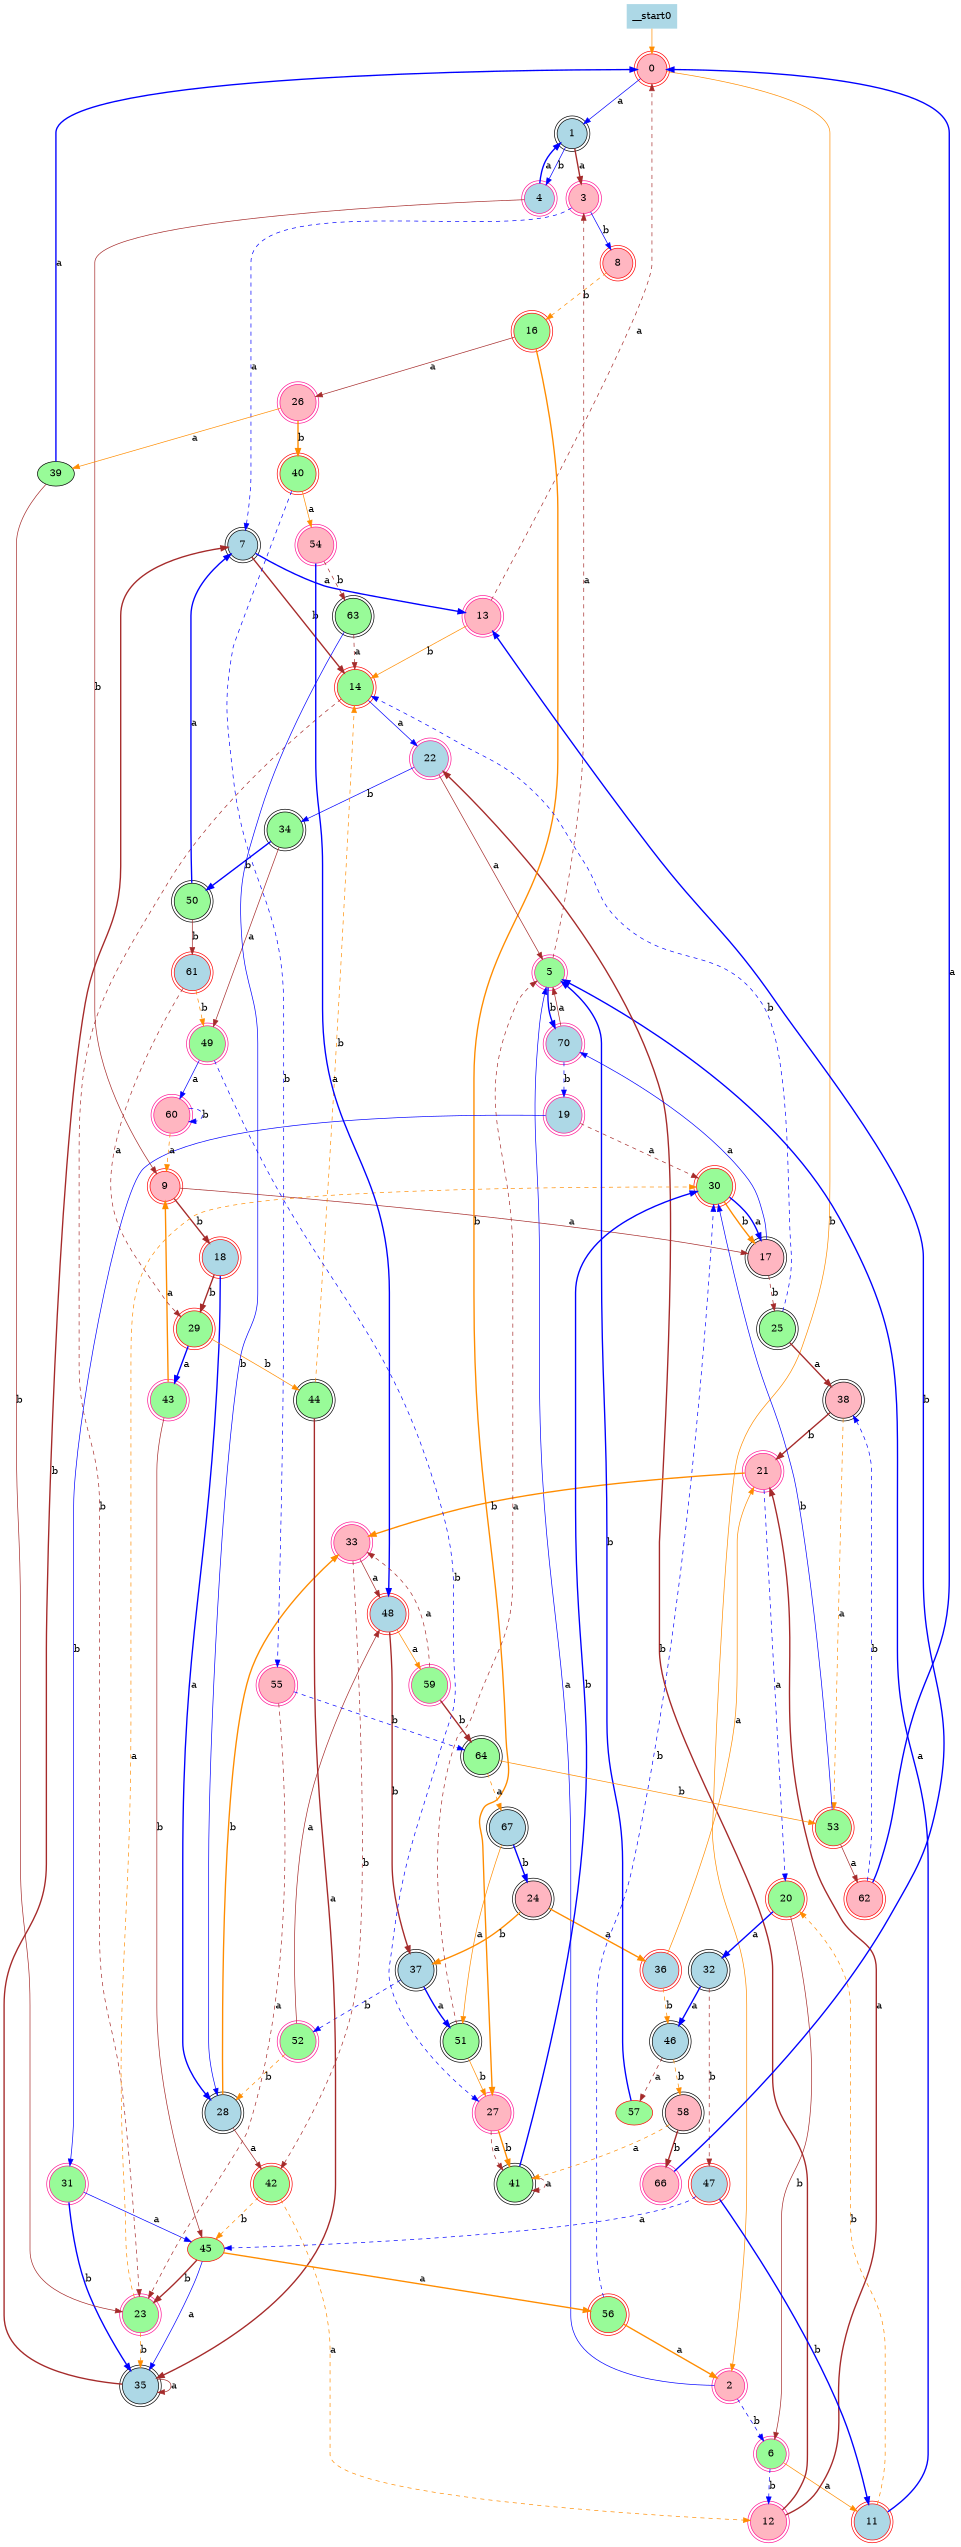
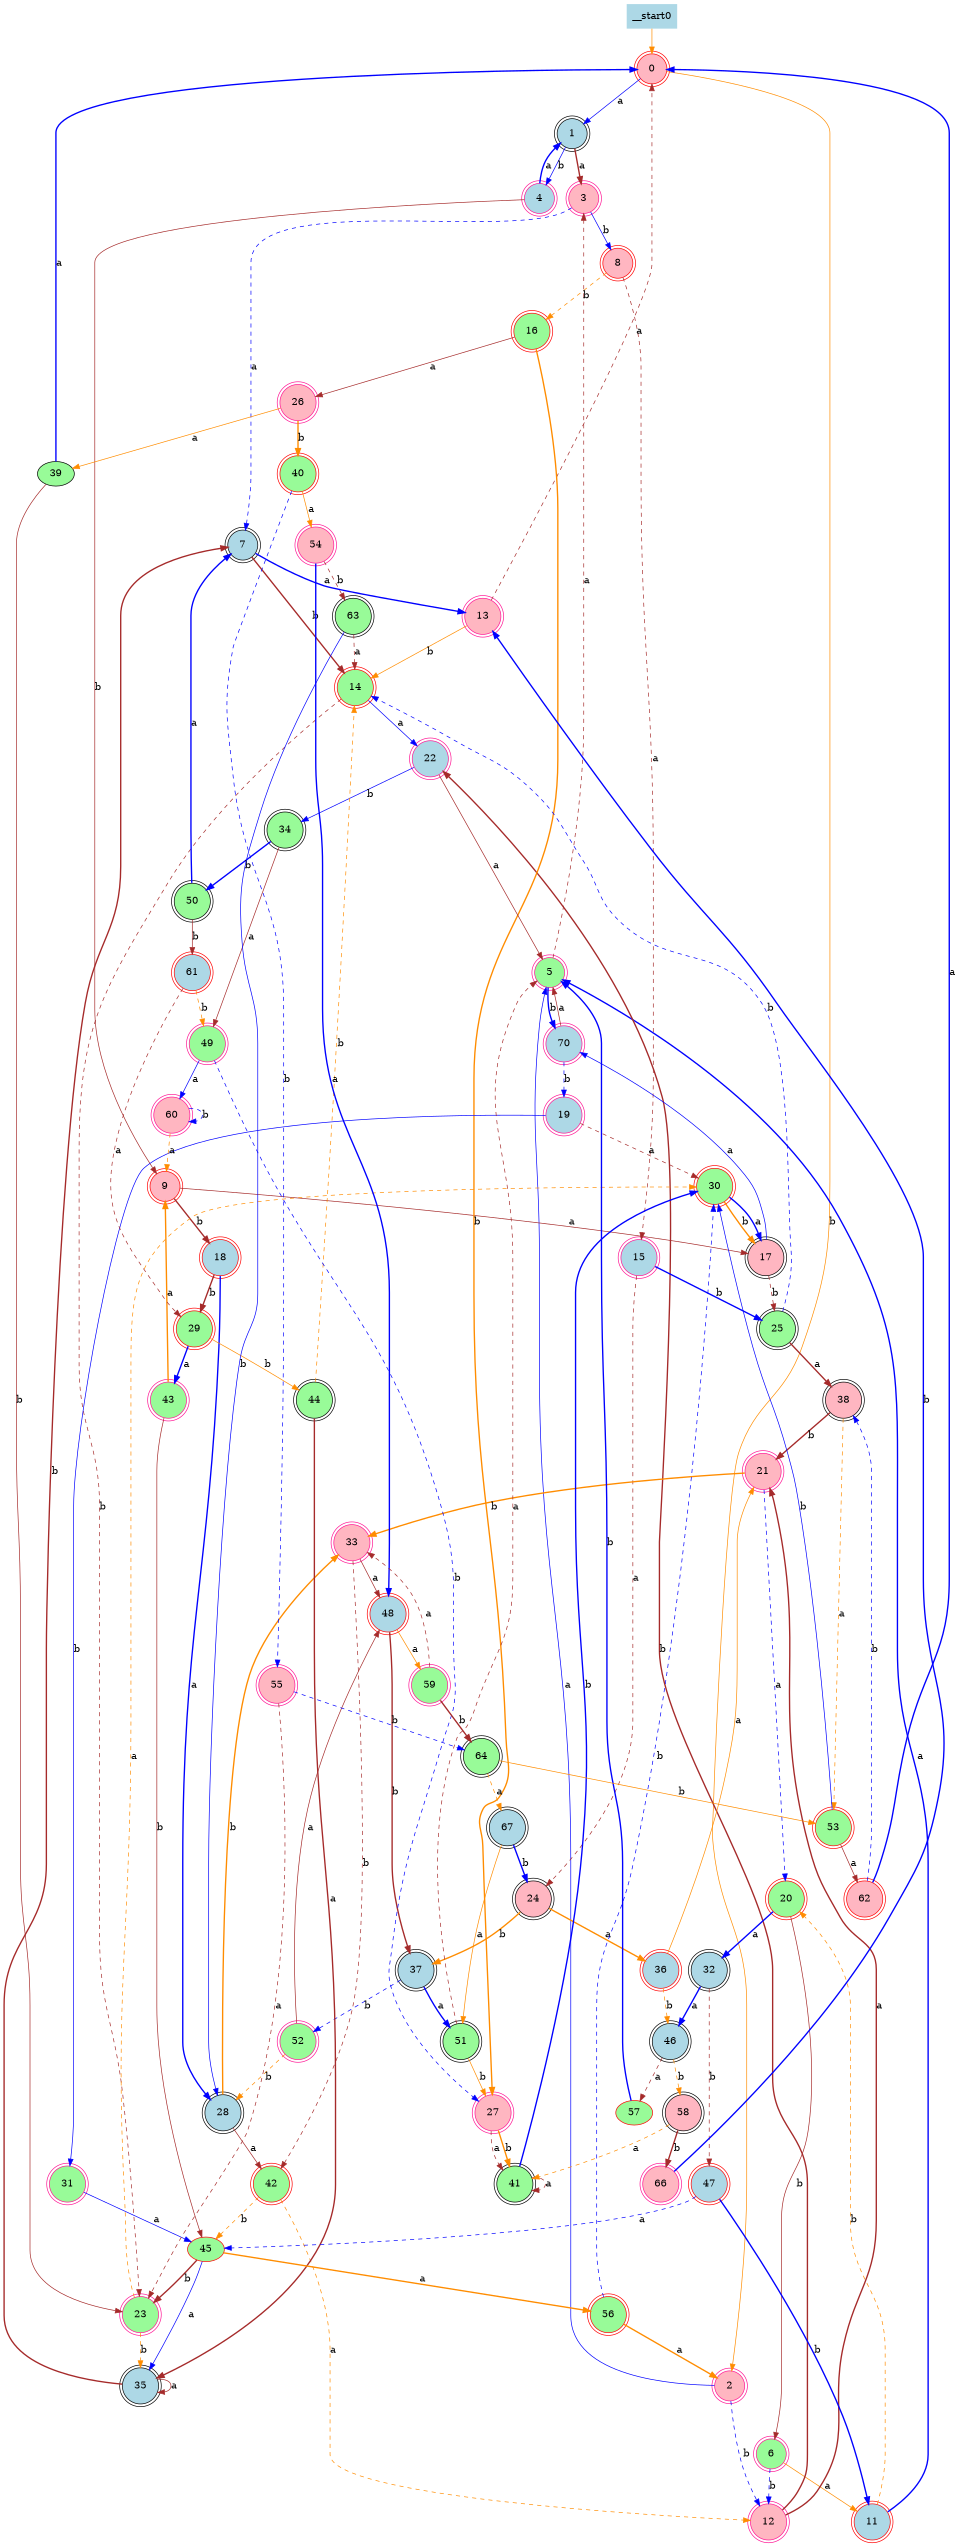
none -> (639, 1258)
(87, 2288) -> none
(749, 2417) -> (739, 2452)
